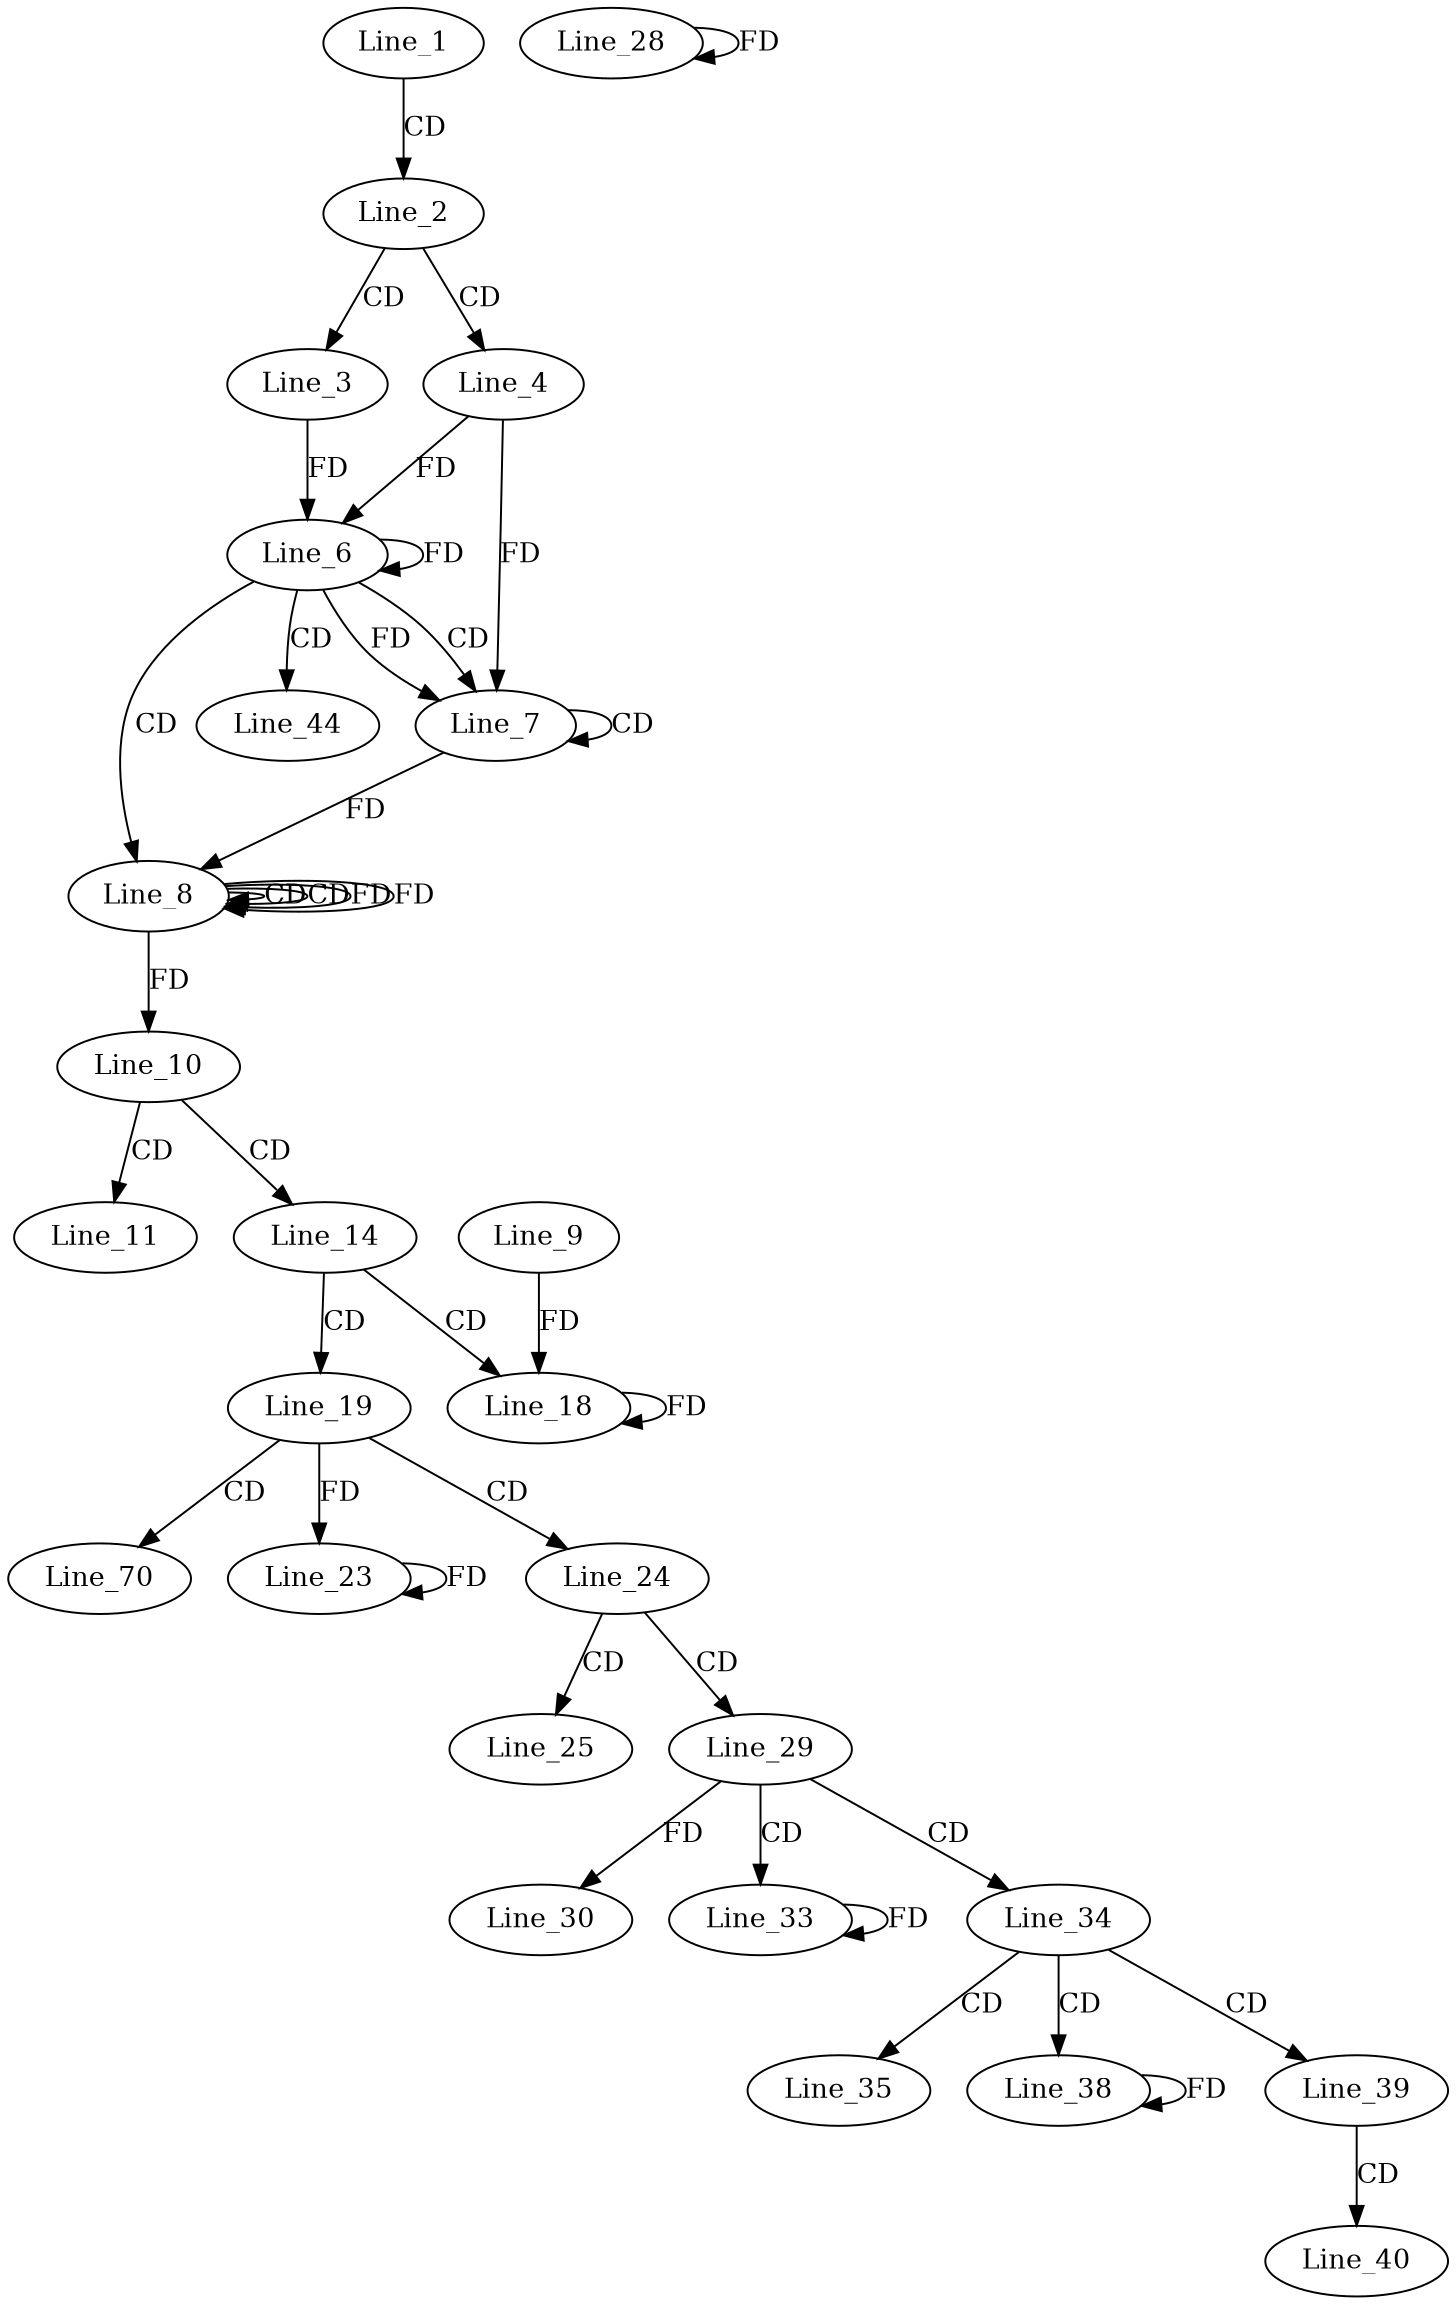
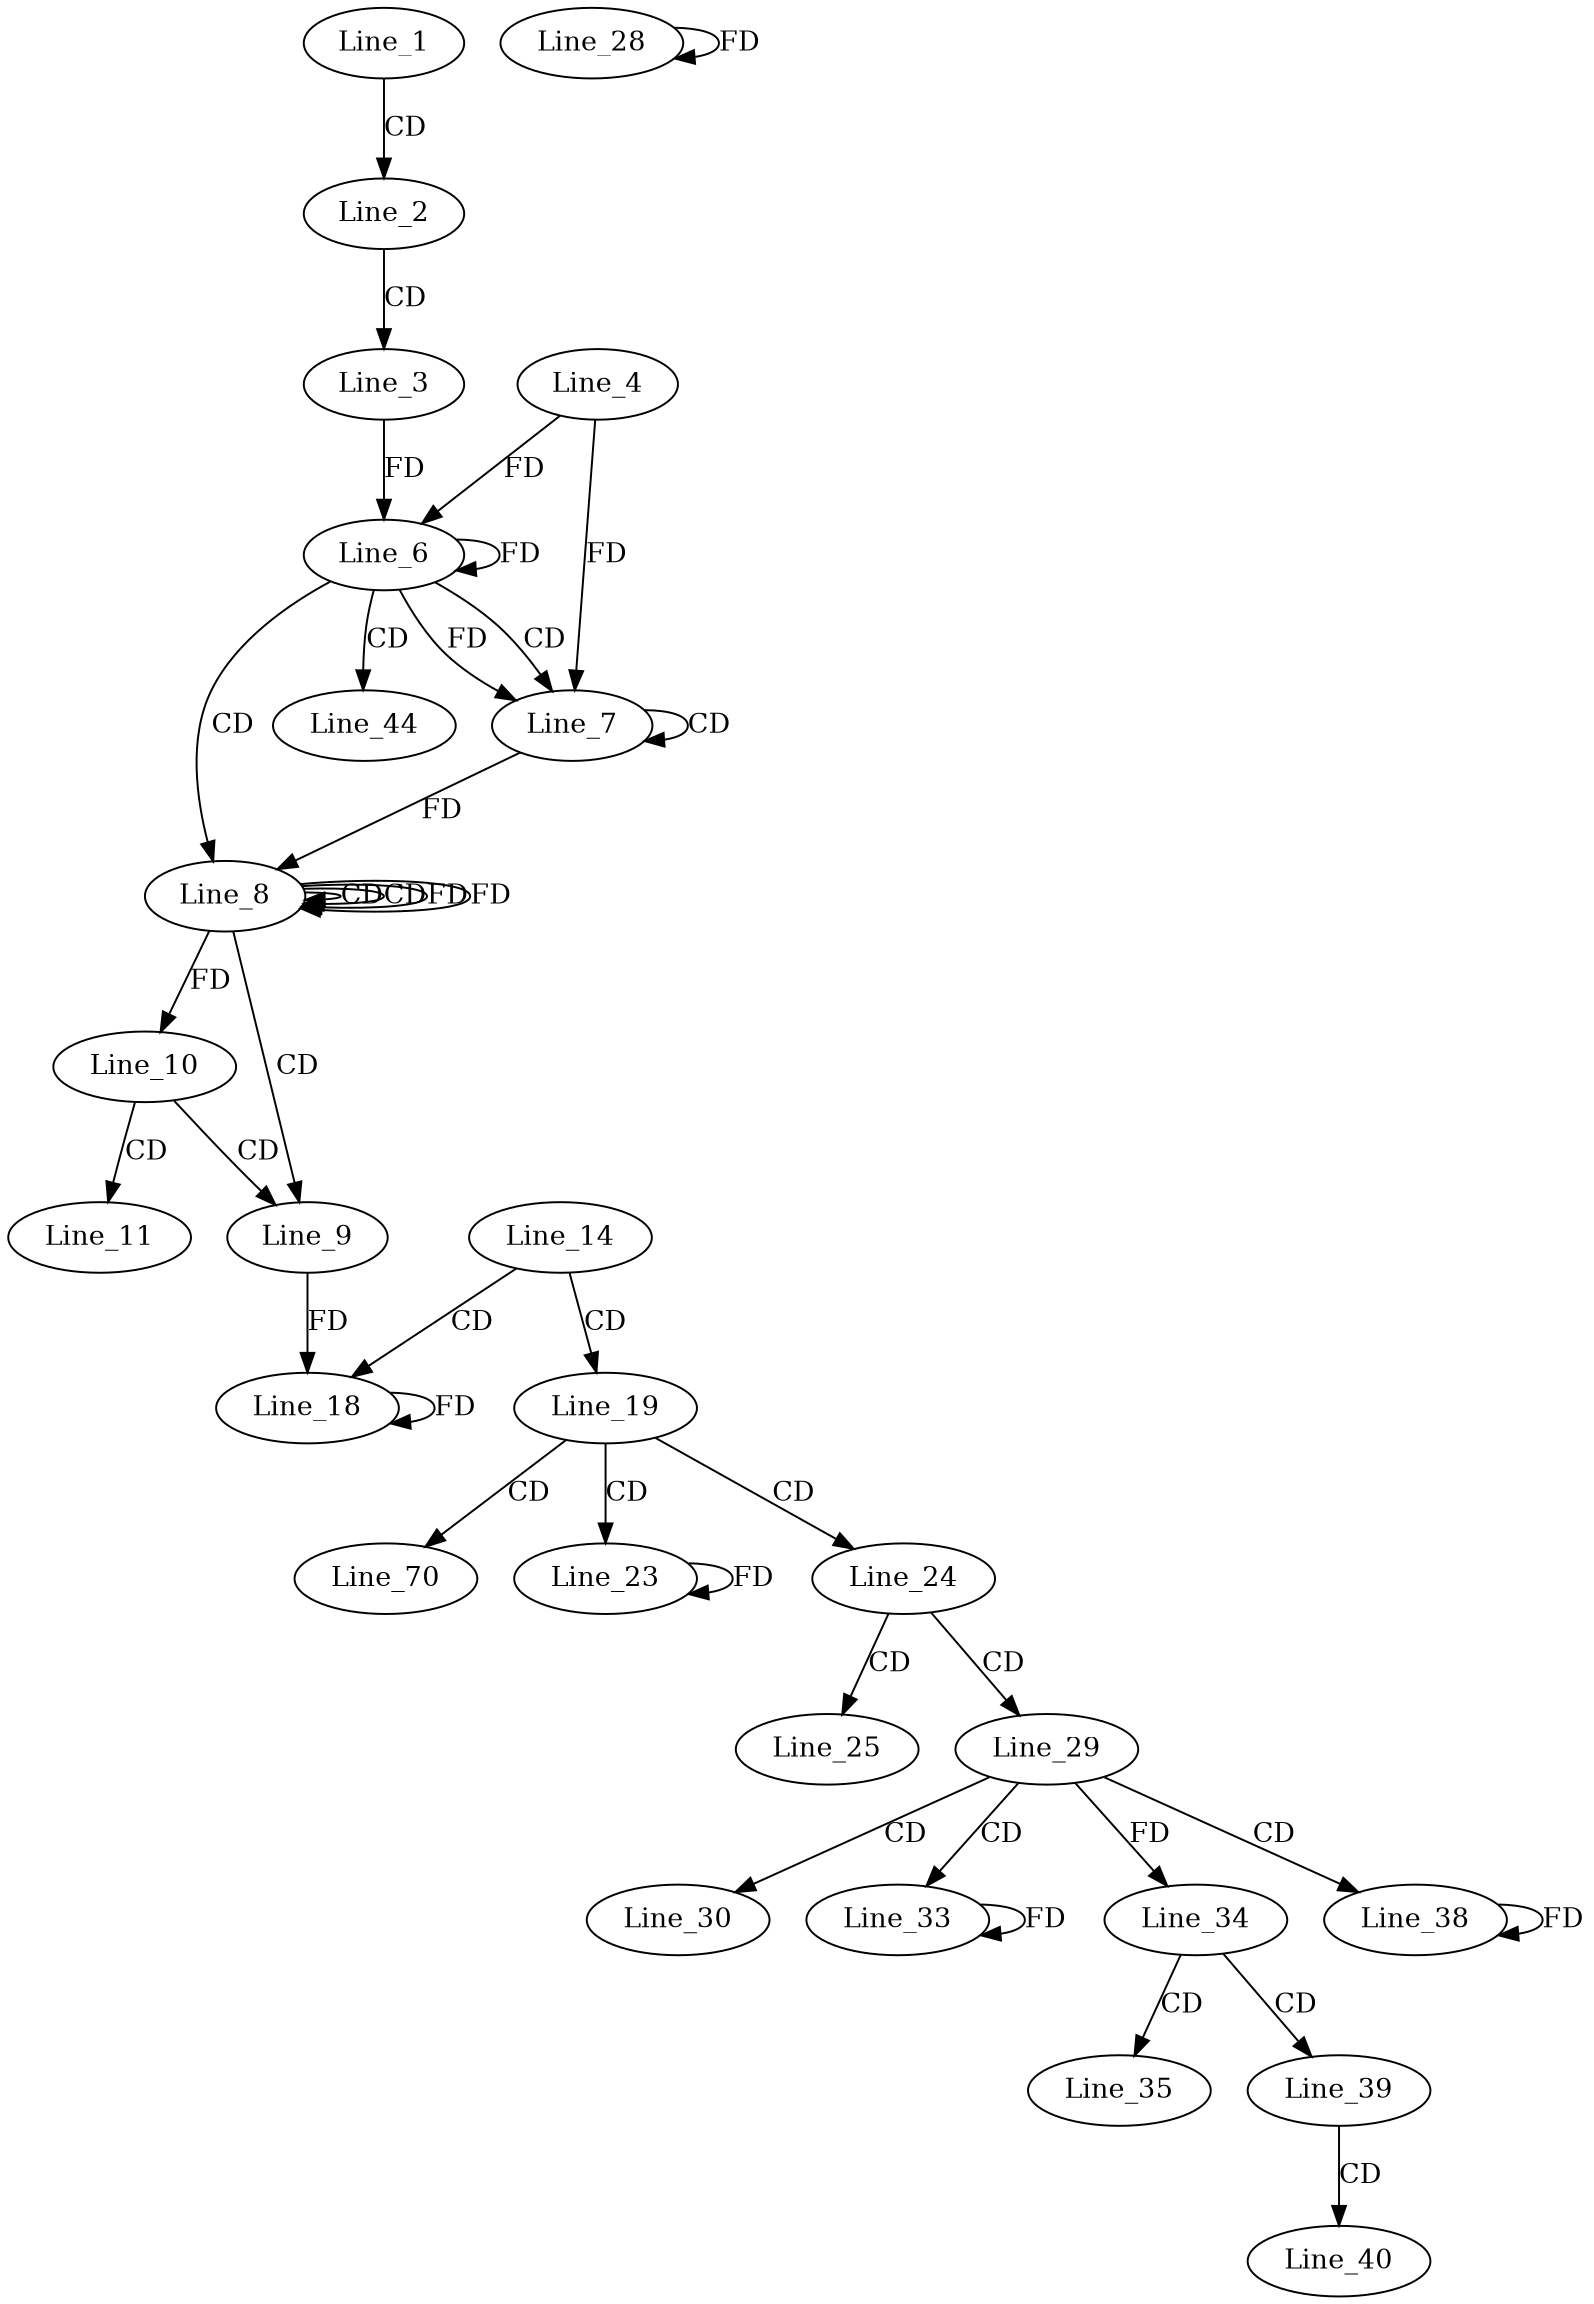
(449, 291) -> none
none -> (264, 1057)
(229, 1145) -> (217, 1147)
(341, 1493) -> (627, 1493)
(684, 1835) -> (906, 1835)
(949, 1835) -> (1151, 1835)
(1059, 1995) -> (1222, 1831)
